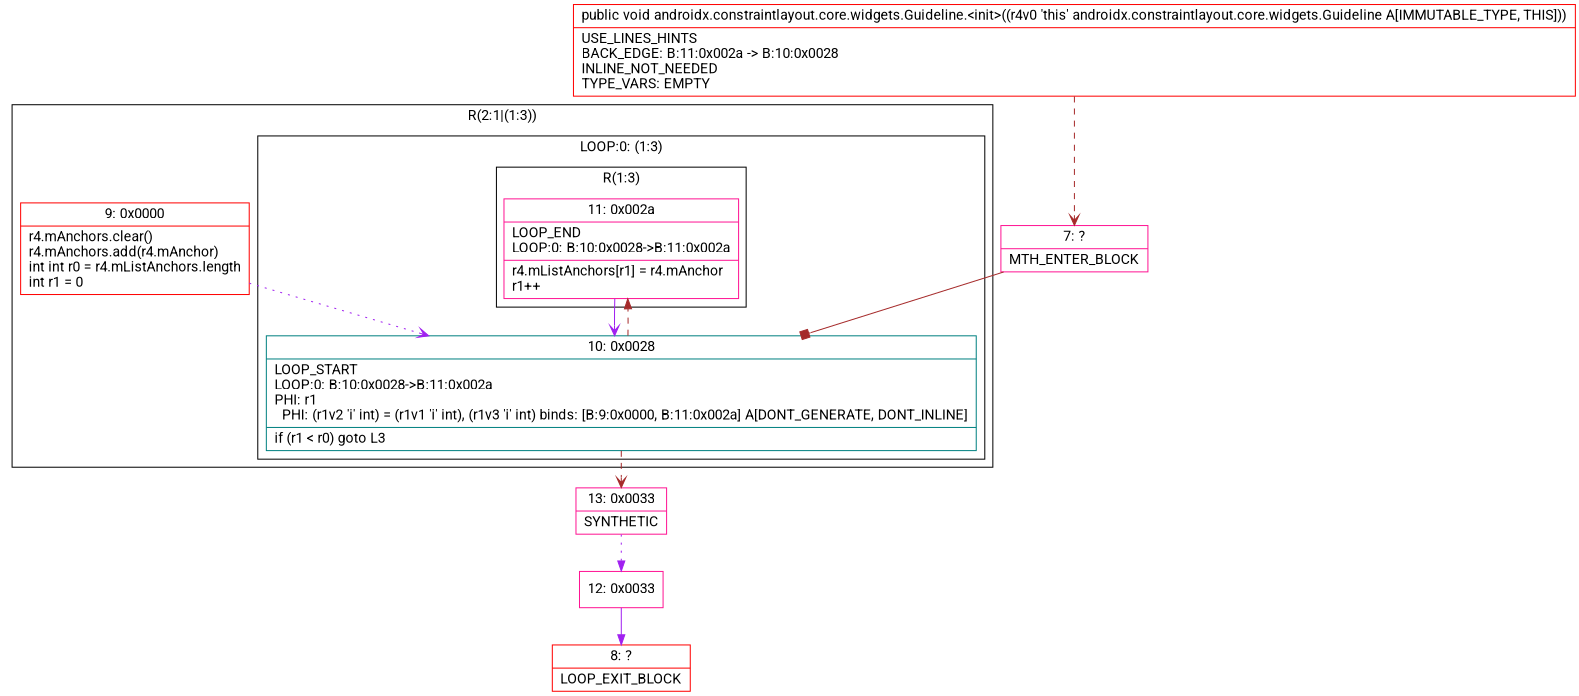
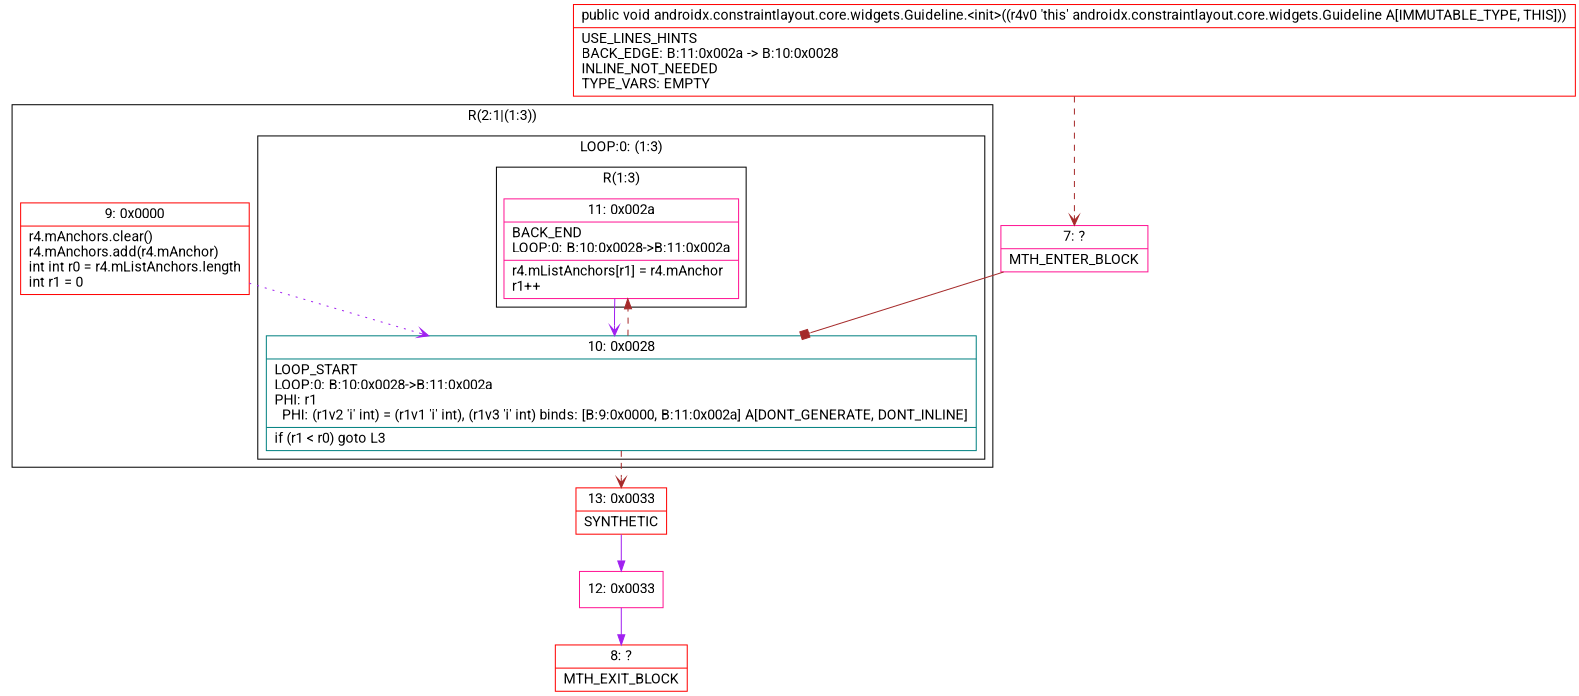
(547, 233) -> (547, 233)
(621, 511) -> (621, 511)
(621, 548) -> (621, 548)
(621, 679) -> (621, 679)
